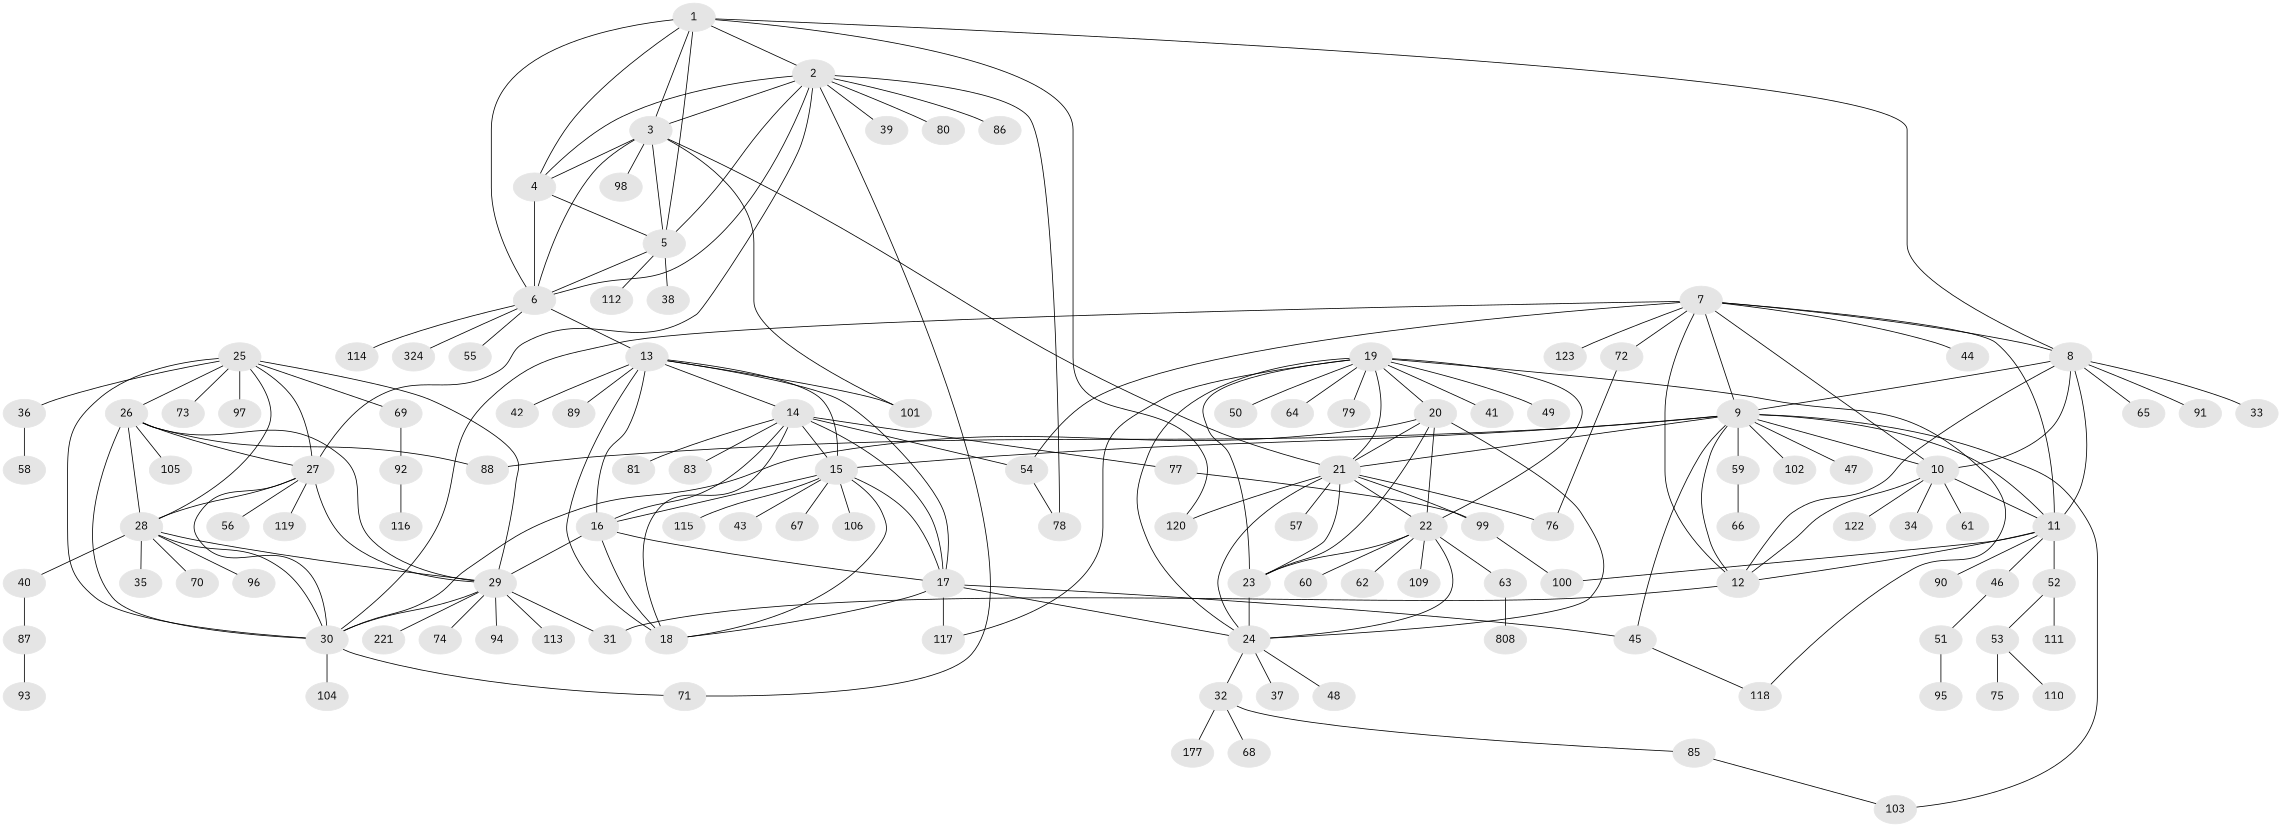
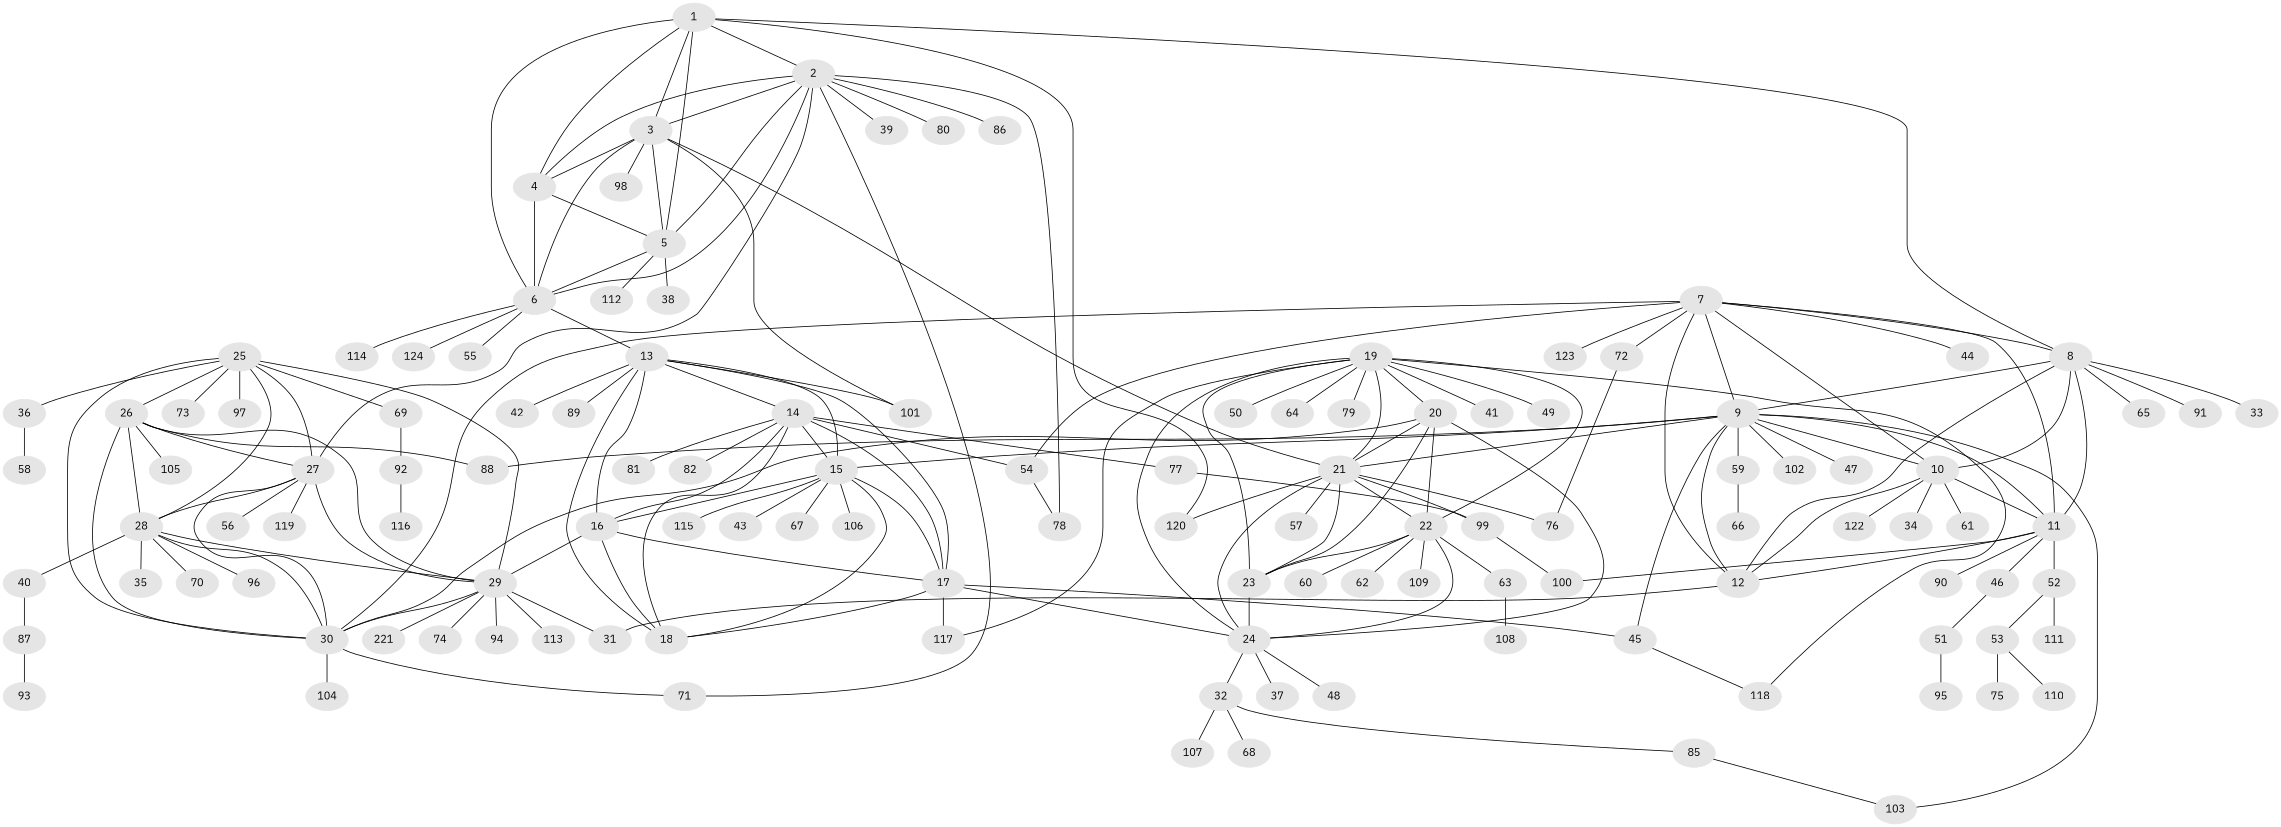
(413, 357) -> (413, 357)
(690, 470) -> (690, 470)
(1505, 640) -> (1505, 640)
(1193, 753) -> (1193, 753)
